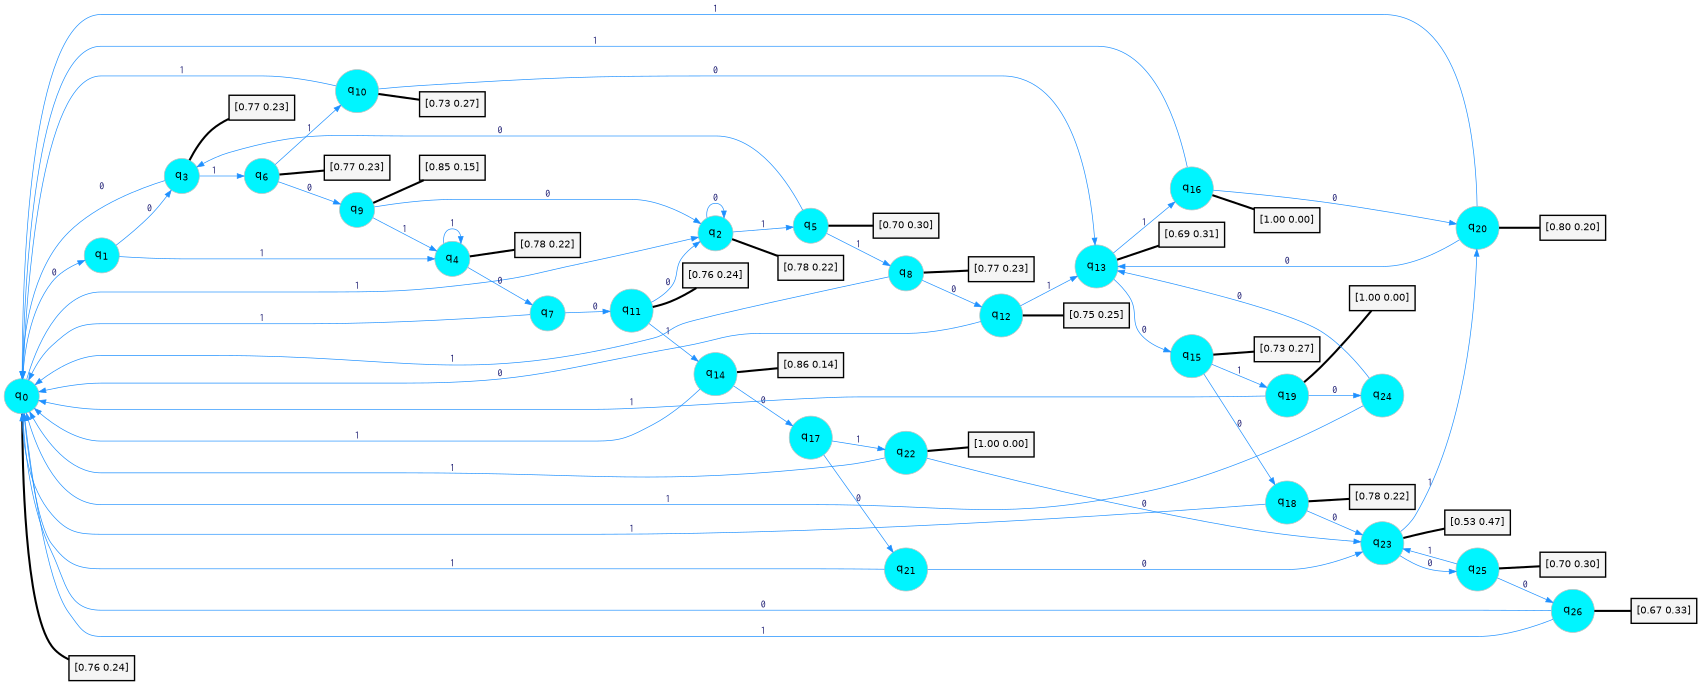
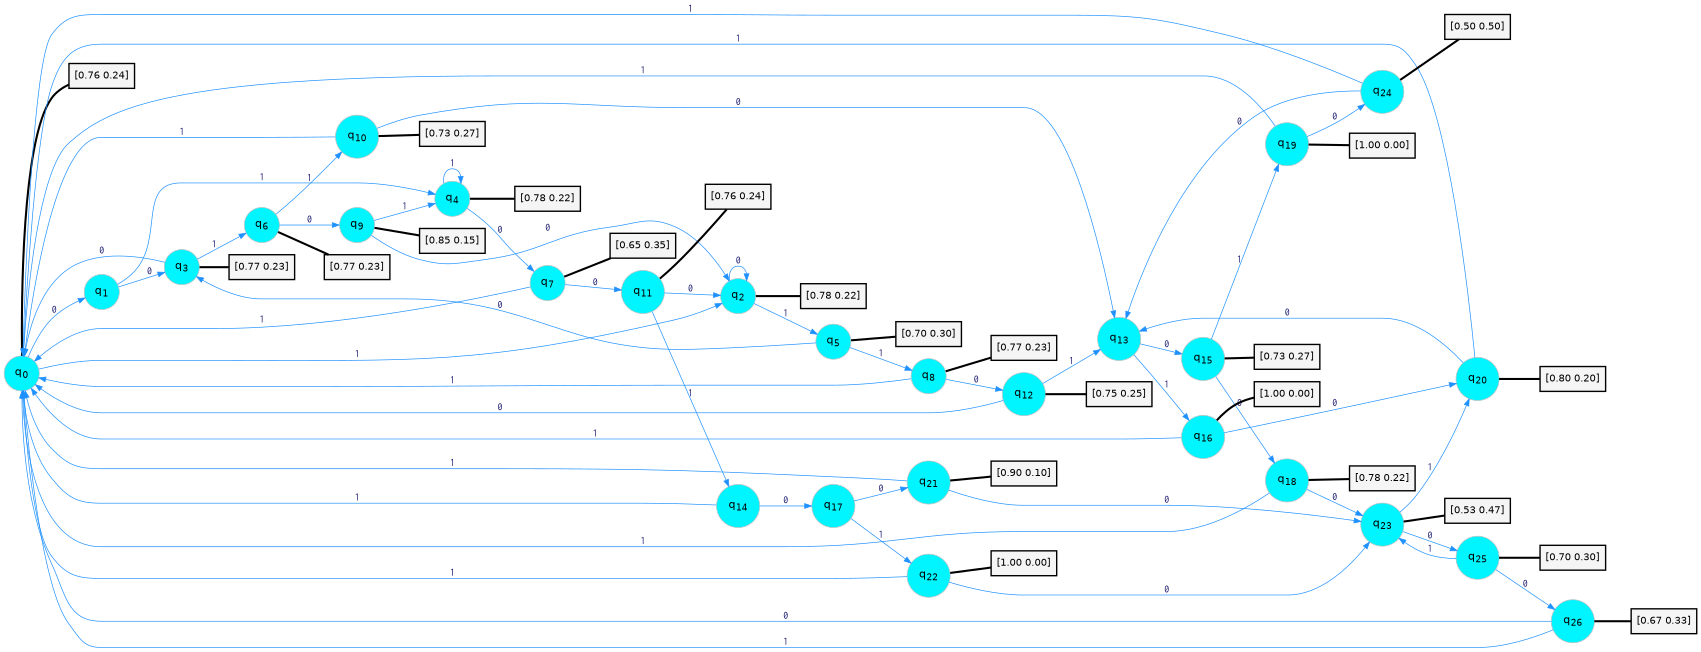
none -> (1478, 27)
(1192, 235) -> none
none -> (643, 246)
(811, 365) -> none
none -> (1024, 474)
